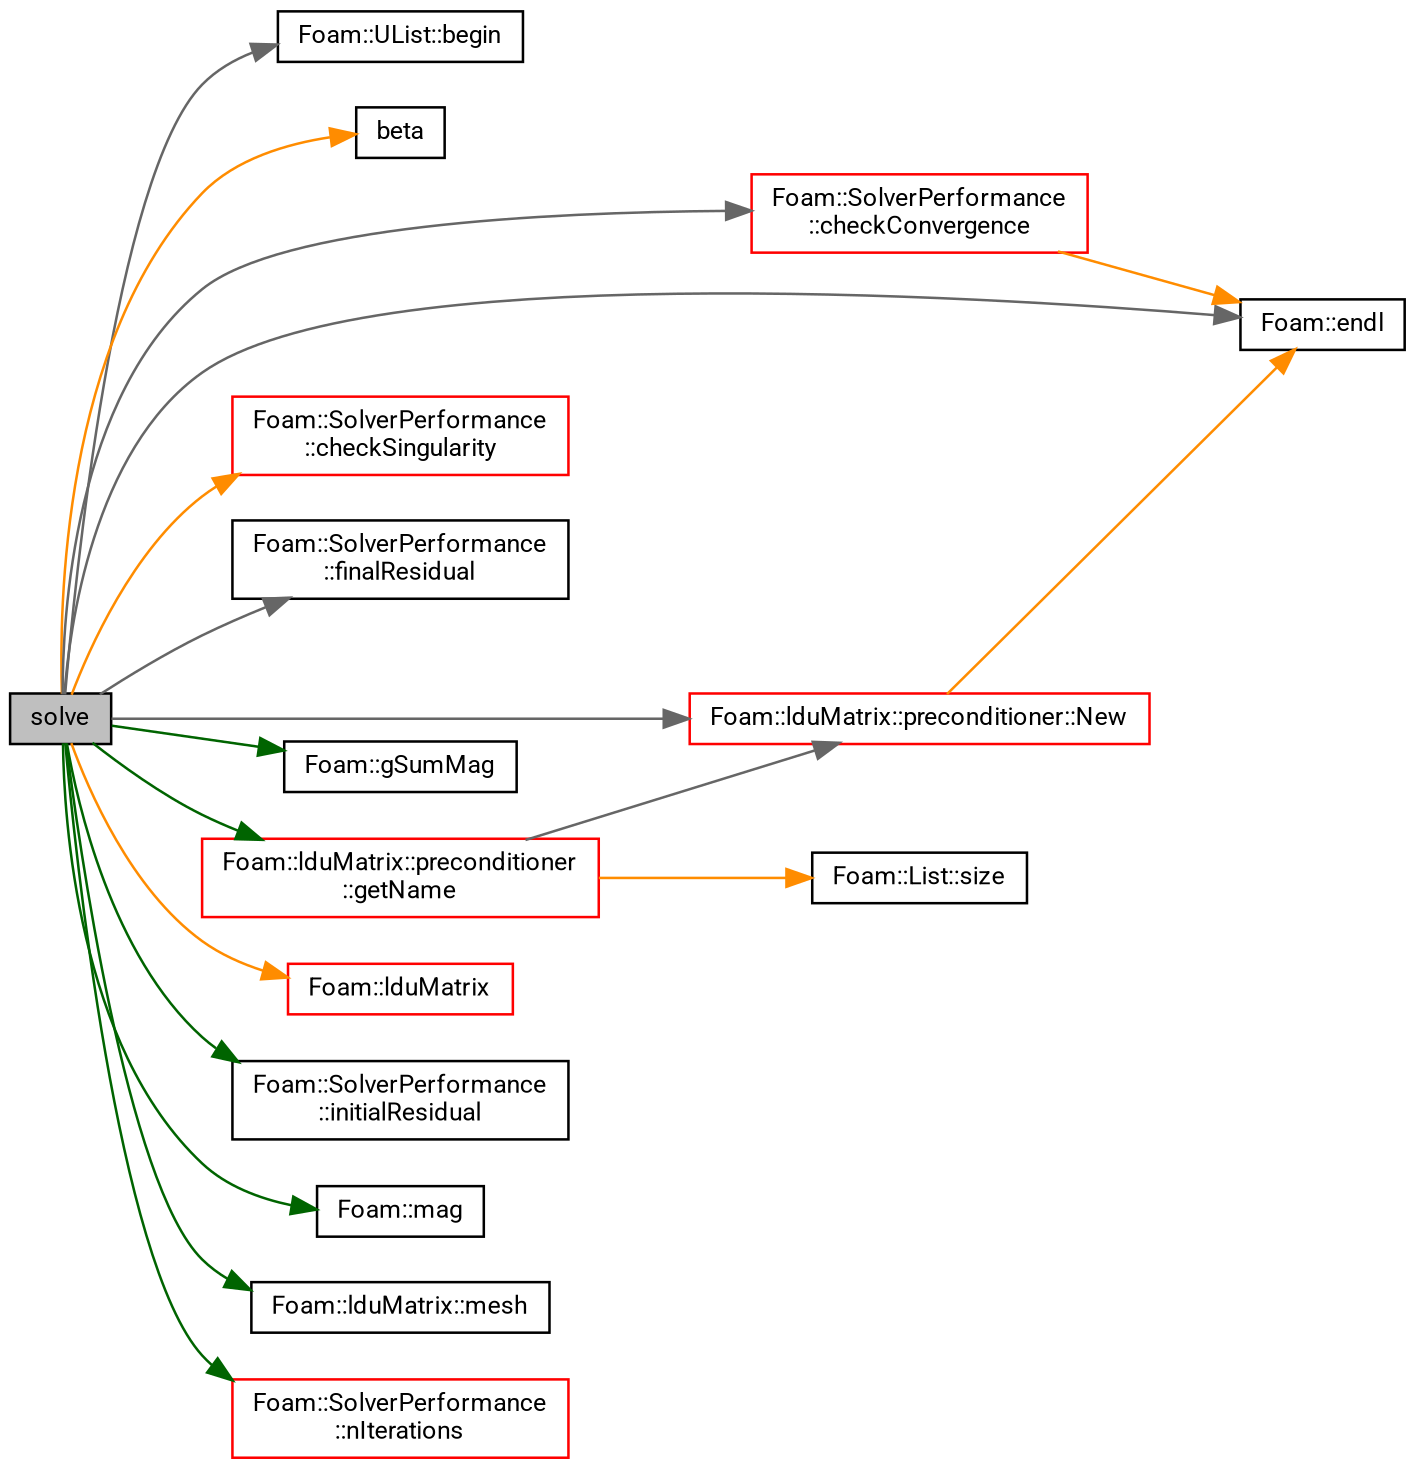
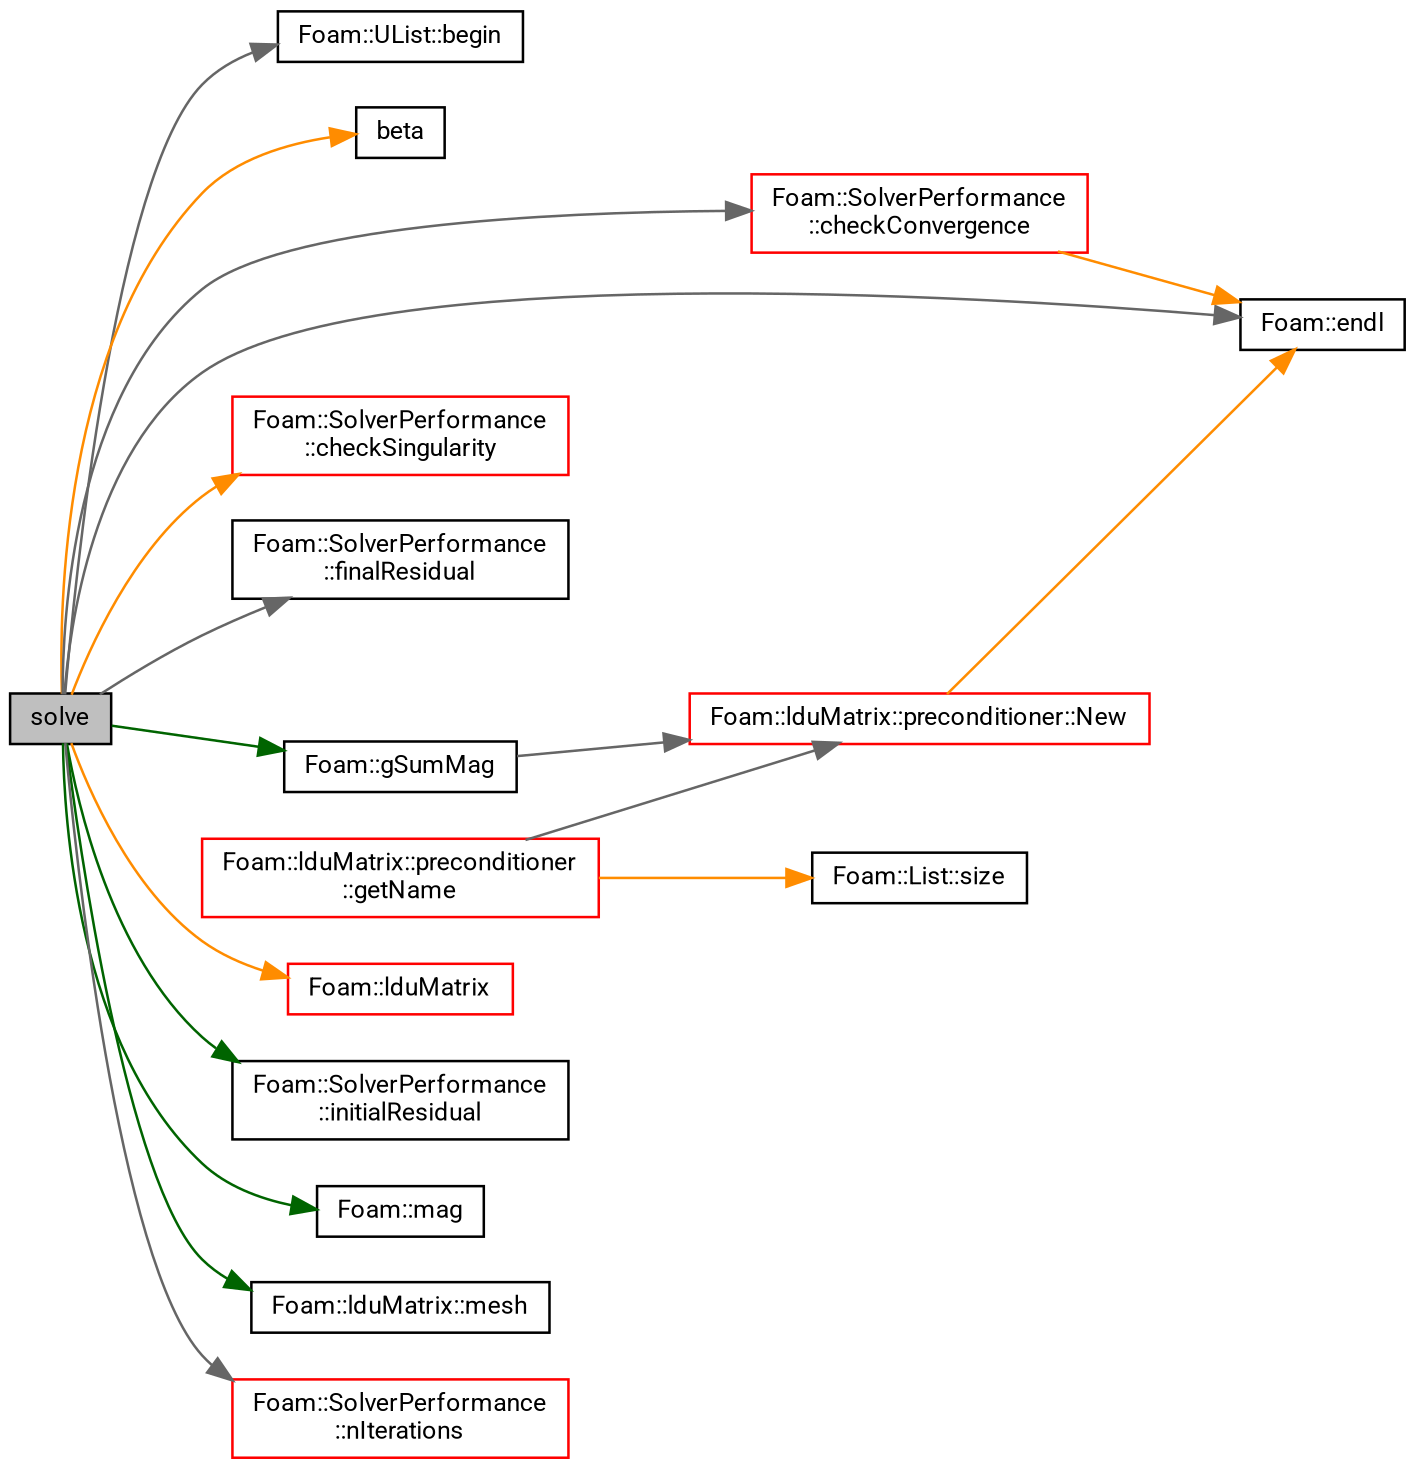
(387, 719) -> (591, 749)
(162, 792) -> none
(107, 1063) -> (107, 1063)
